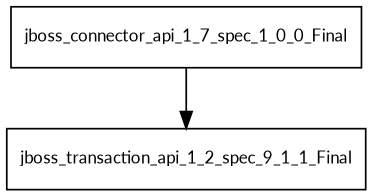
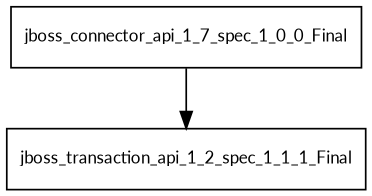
(186, 159) -> (186, 159)
